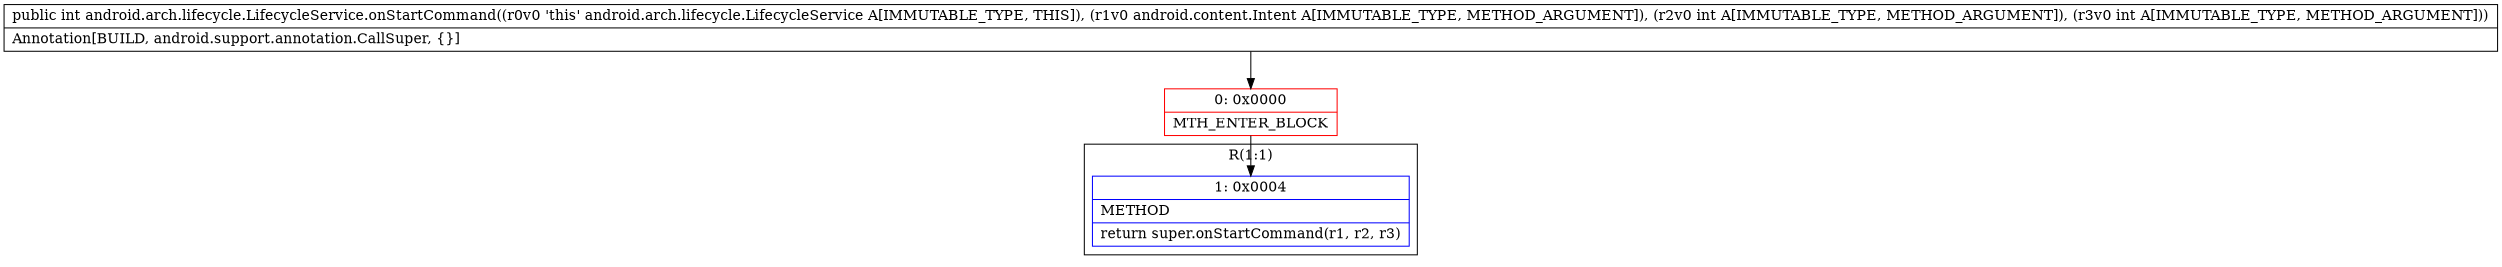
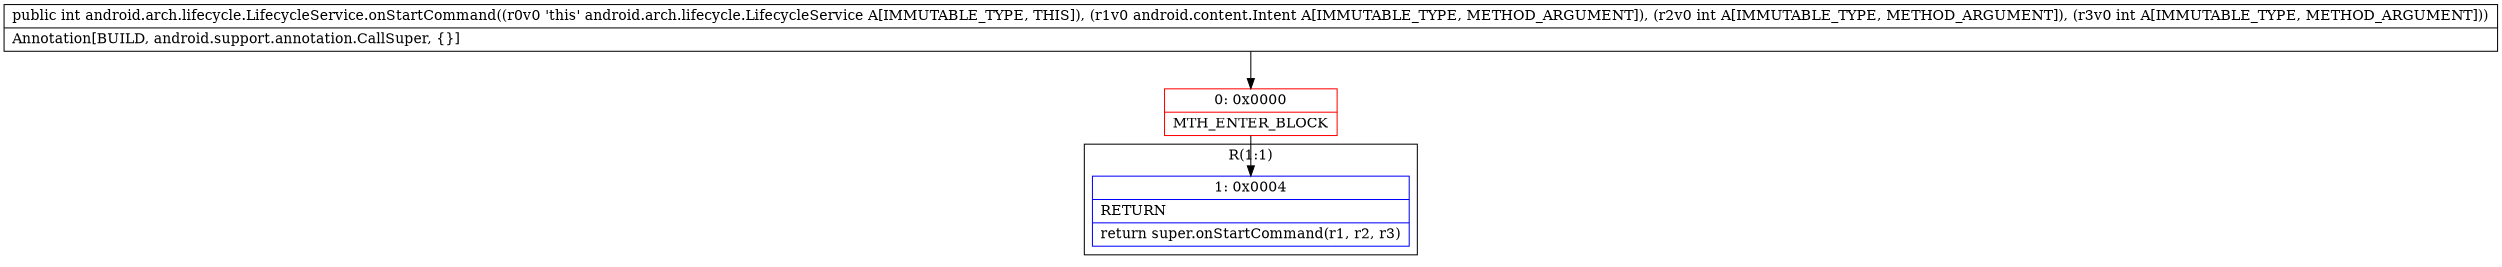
(1136, 211) -> (1134, 211)
